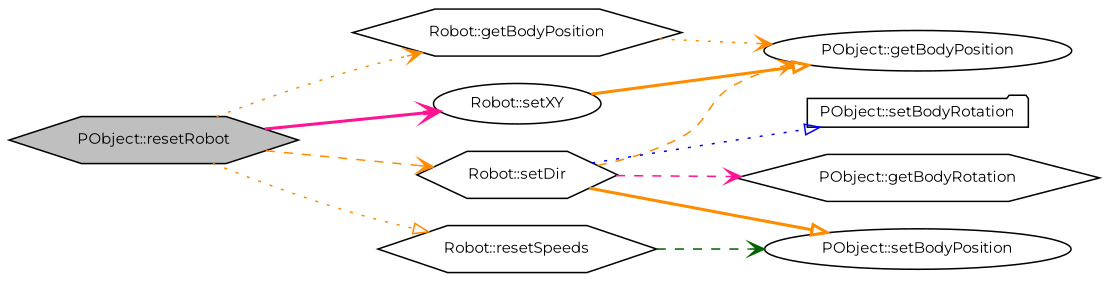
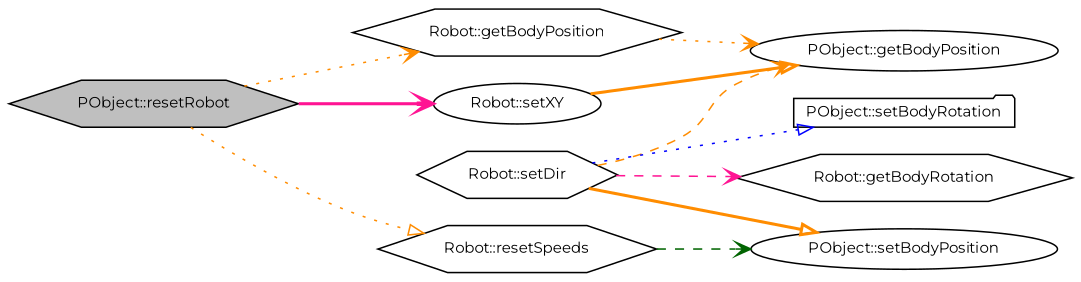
(342, 158) -> none
(918, 178) -> (904, 178)
